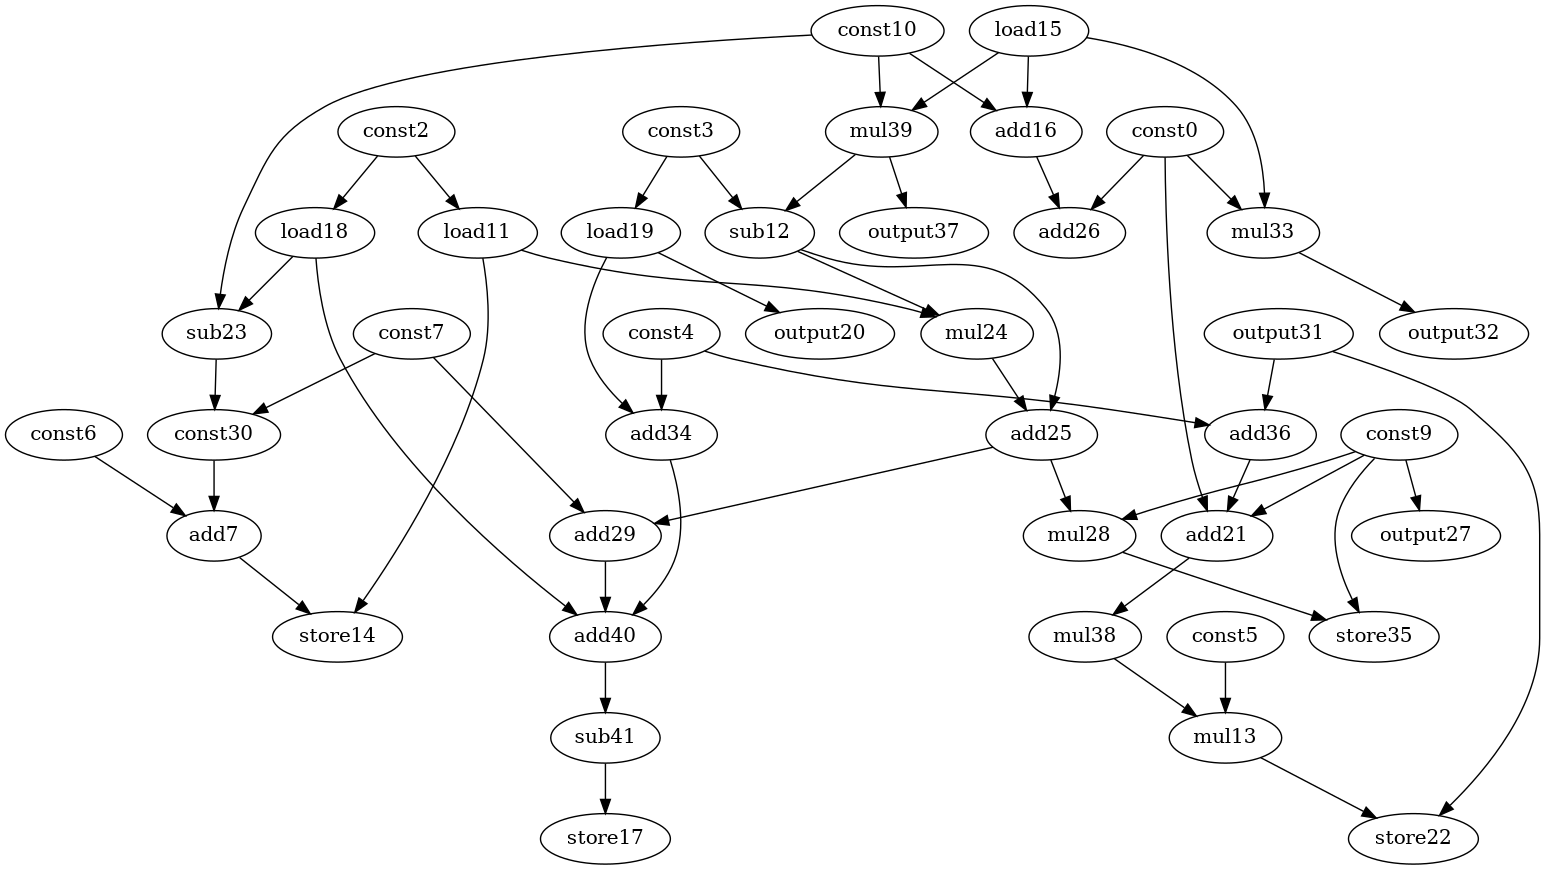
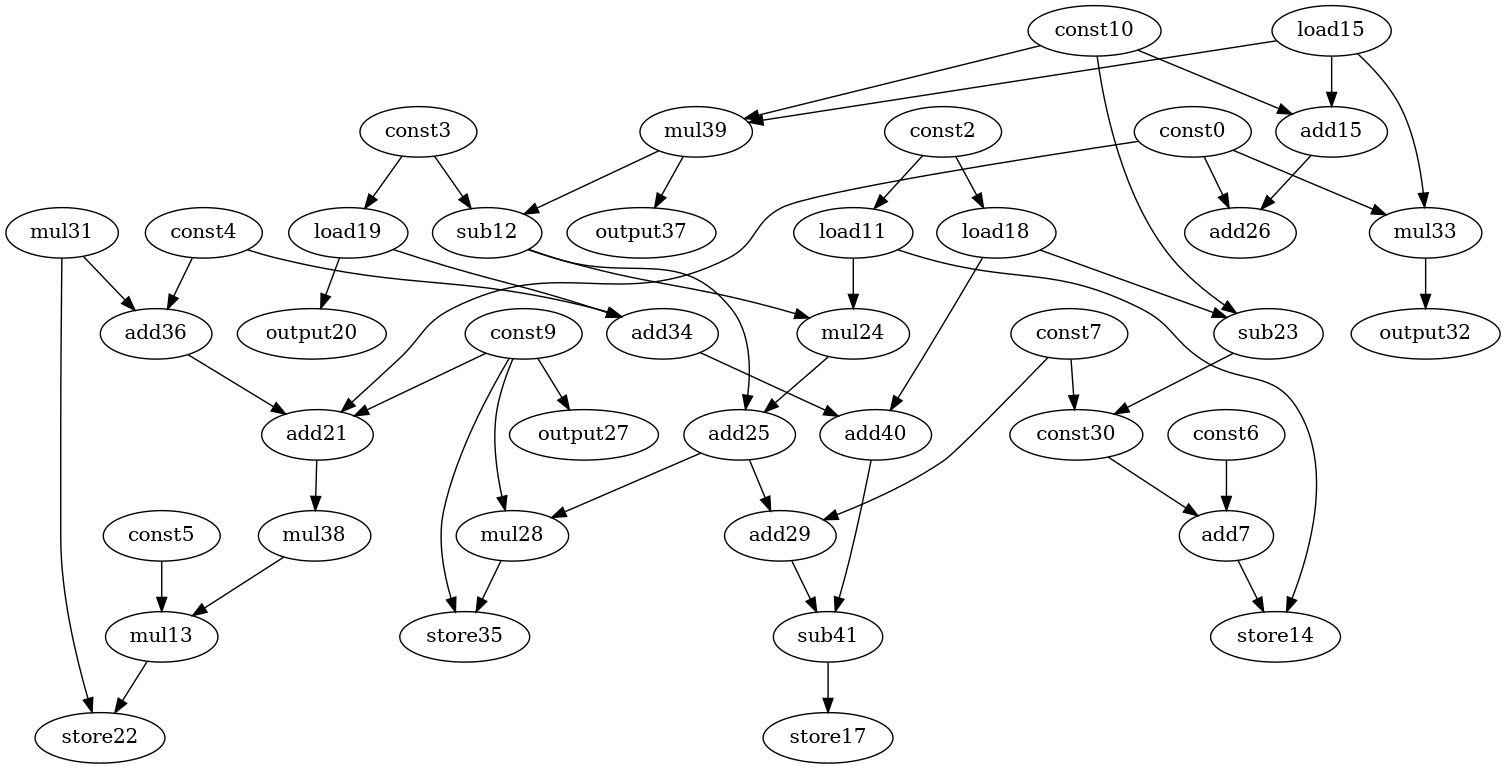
(1026, 132) -> (1332, 132)
(1279, 334) -> (62, 233)
(605, 579) -> (801, 580)
